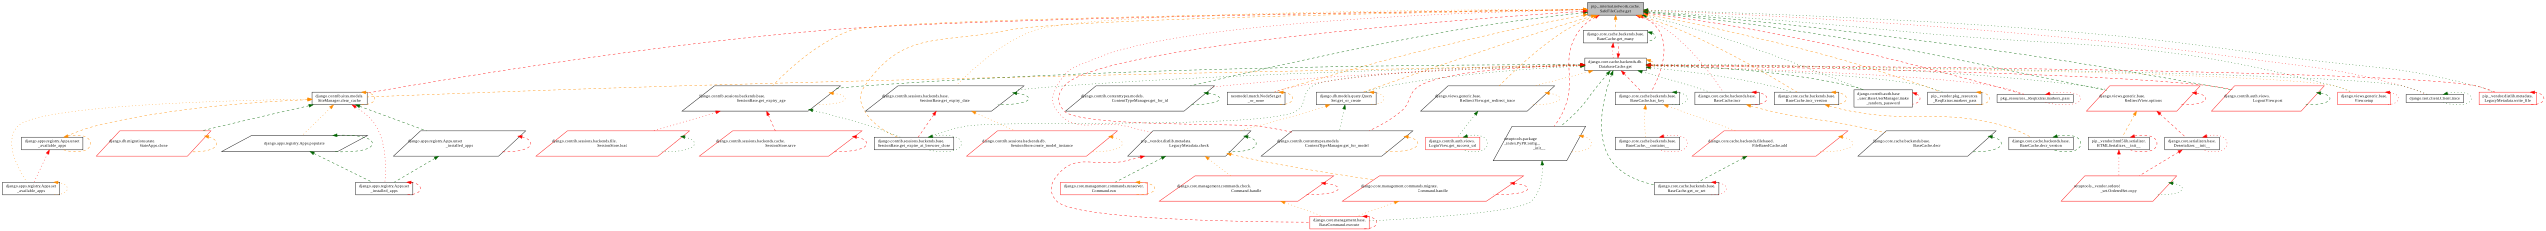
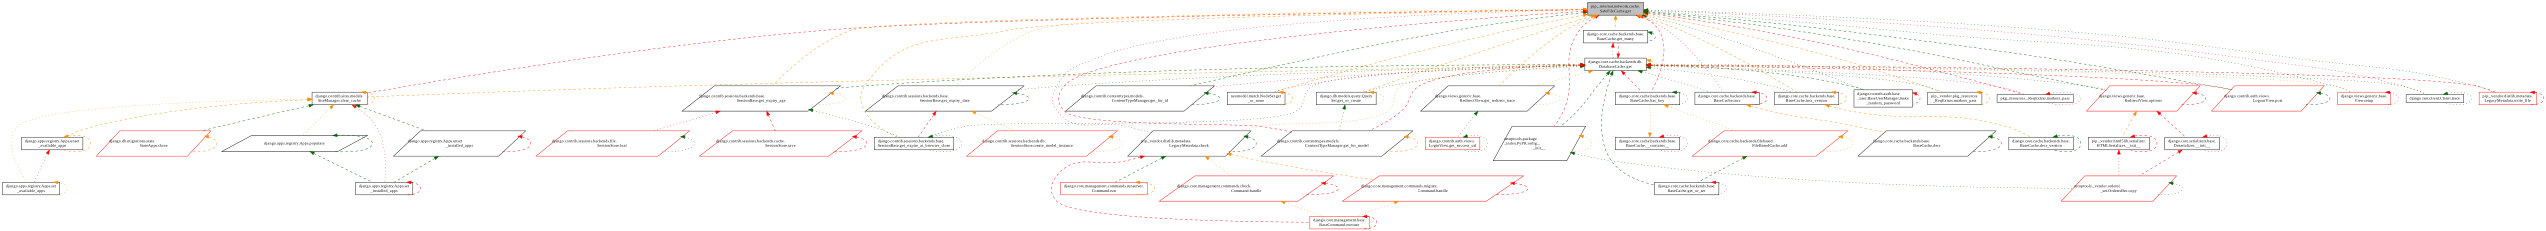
(1282, 119) -> (1396, 94)
(1645, 123) -> (1650, 119)
(1470, 214) -> (1824, 181)
